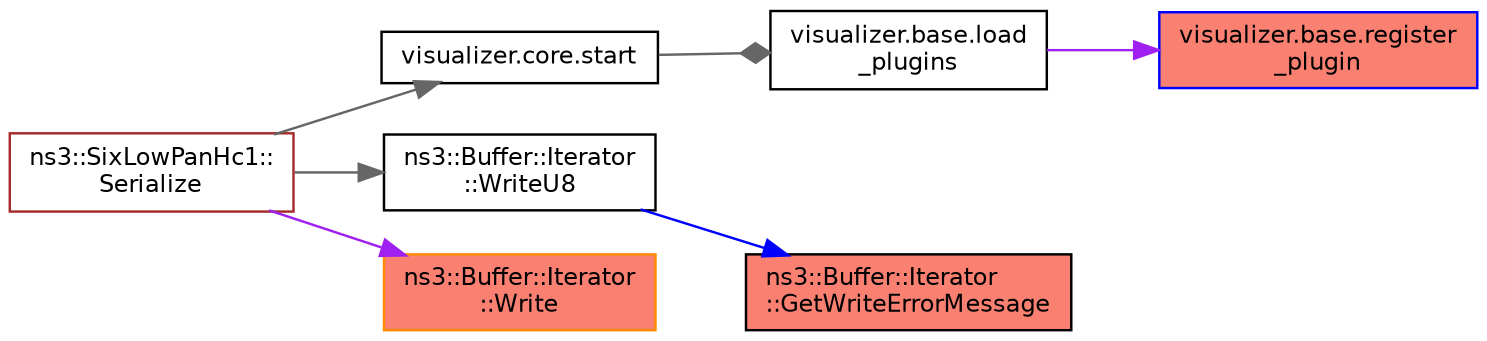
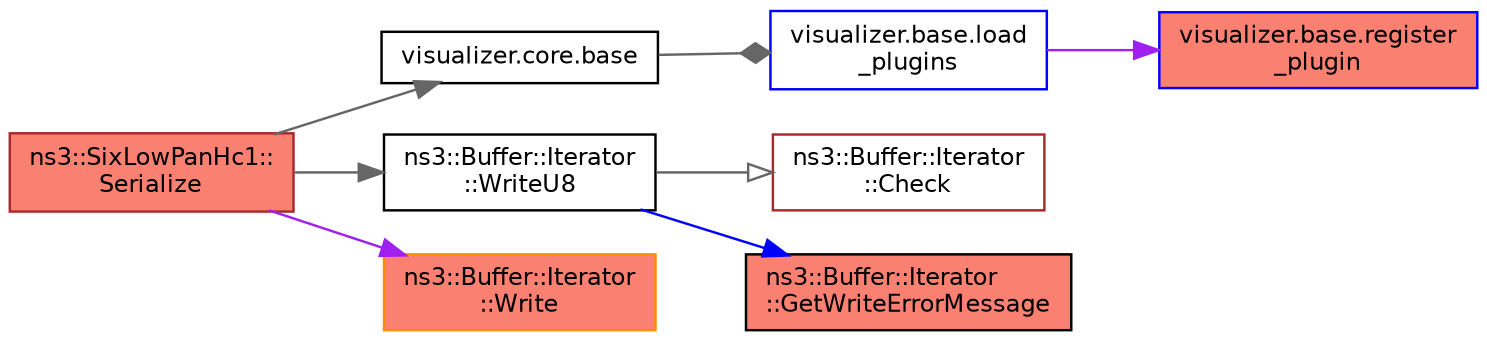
(909, 50) -> (909, 50)
(520, 57) -> (520, 57)
(152, 172) -> (152, 172)
none -> (909, 172)
